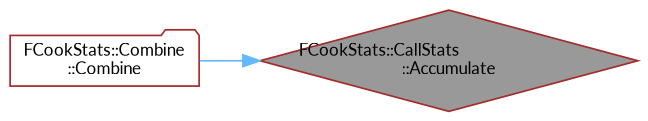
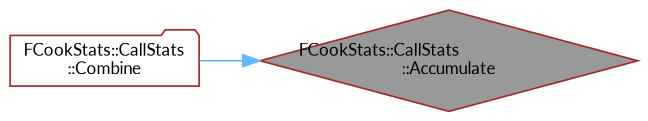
(105, 61) -> (105, 61)
